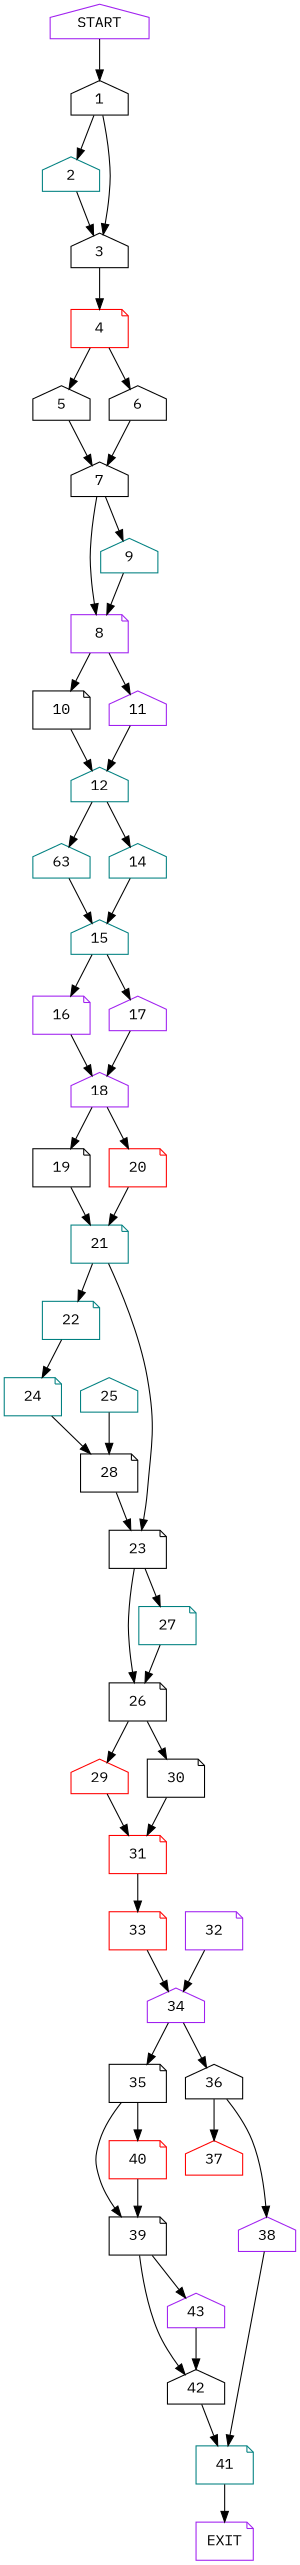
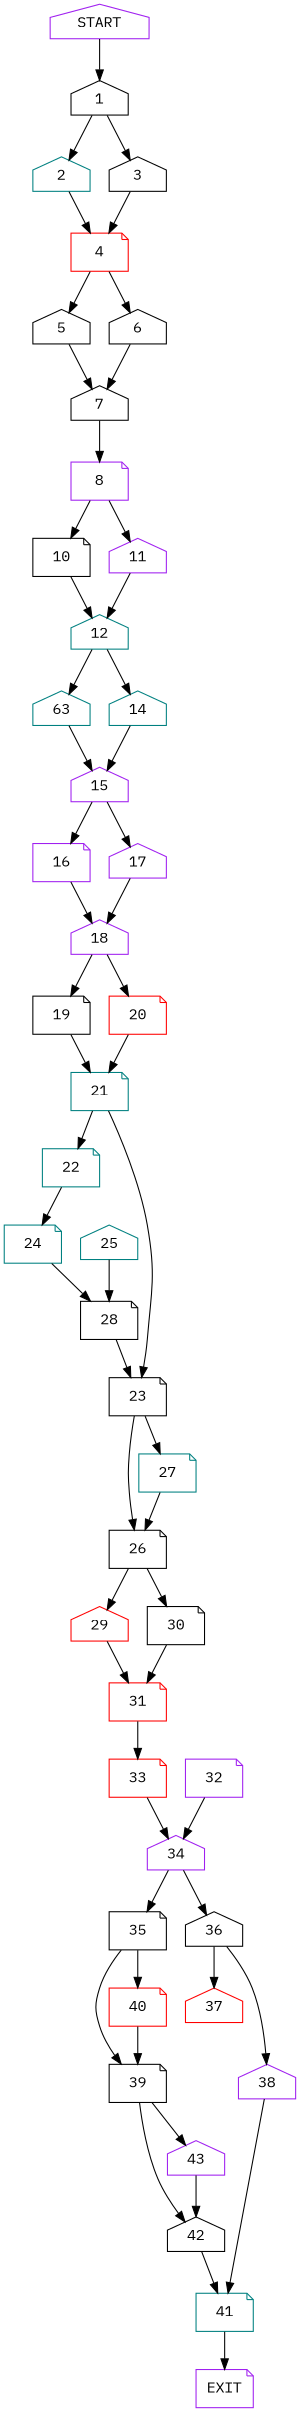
(83, 208) -> (77, 208)
(129, 557) -> none
(100, 939) -> (100, 786)
